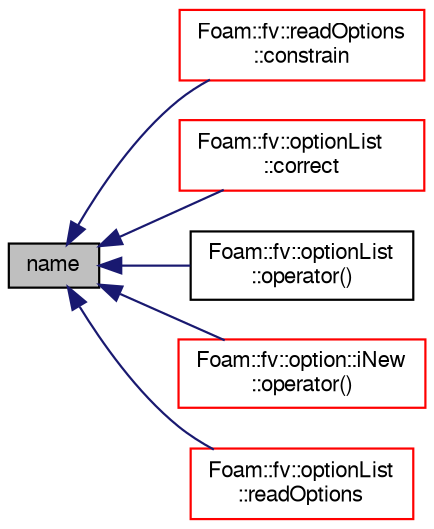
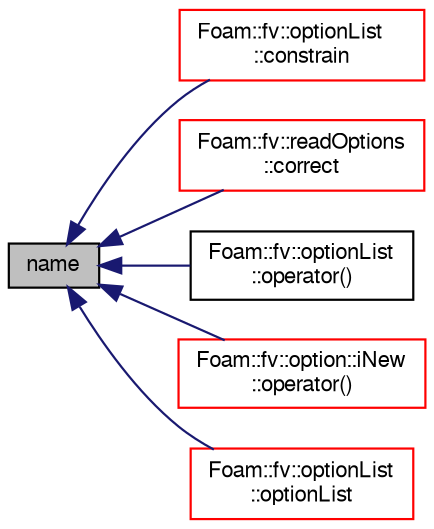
(302, 45) -> (302, 45)
(302, 155) -> (302, 155)
(302, 484) -> (302, 484)
